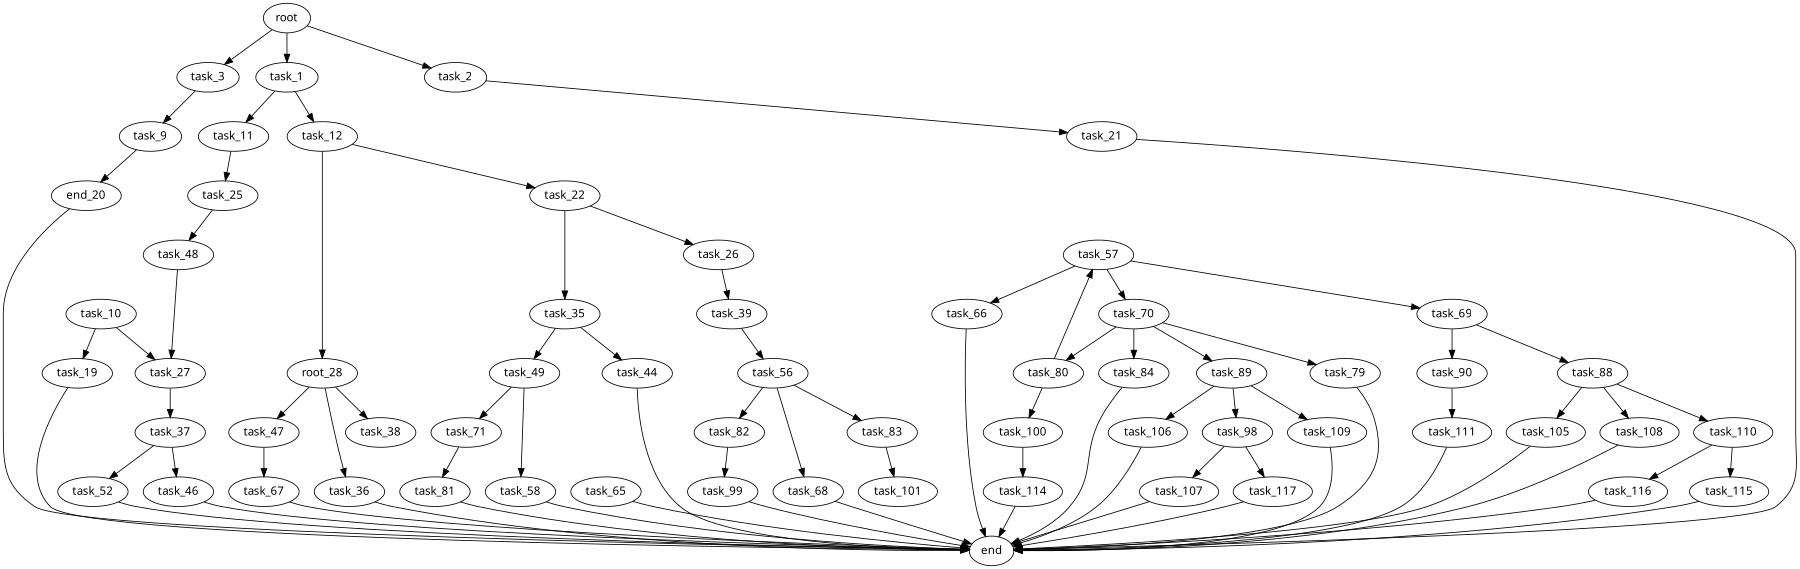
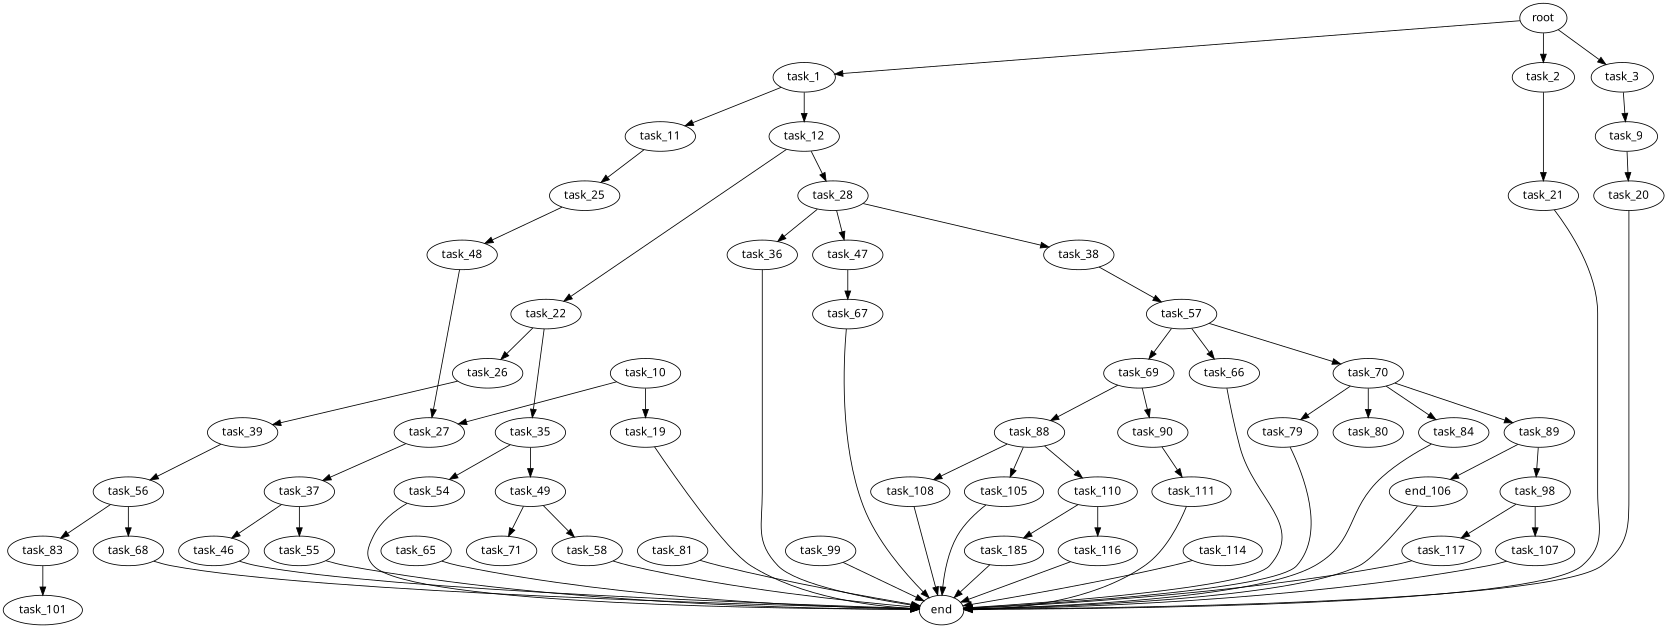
(86, 196) -> (1629, 196)
(1072, 318) -> (1127, 282)
(322, 373) -> (833, 196)
(637, 373) -> (429, 492)
(729, 432) -> none
(1023, 432) -> none
(1148, 432) -> (1428, 492)
(1327, 432) -> none
(453, 458) -> none
(93, 492) -> (299, 551)
(1729, 492) -> (1004, 551)
